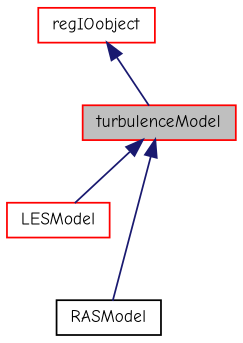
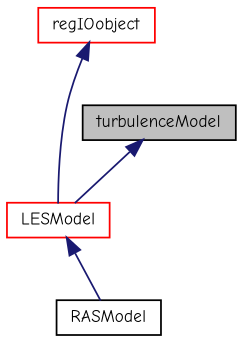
(133, 82) -> (63, 130)
(159, 123) -> (159, 123)
(132, 229) -> (88, 277)
